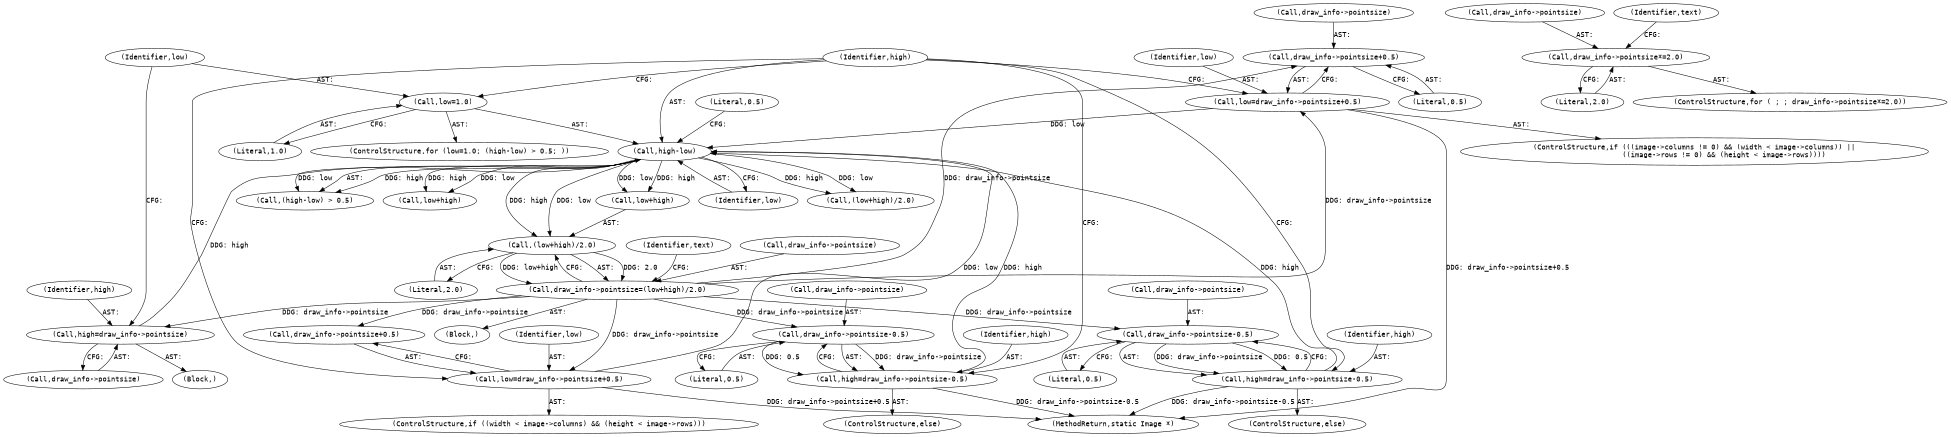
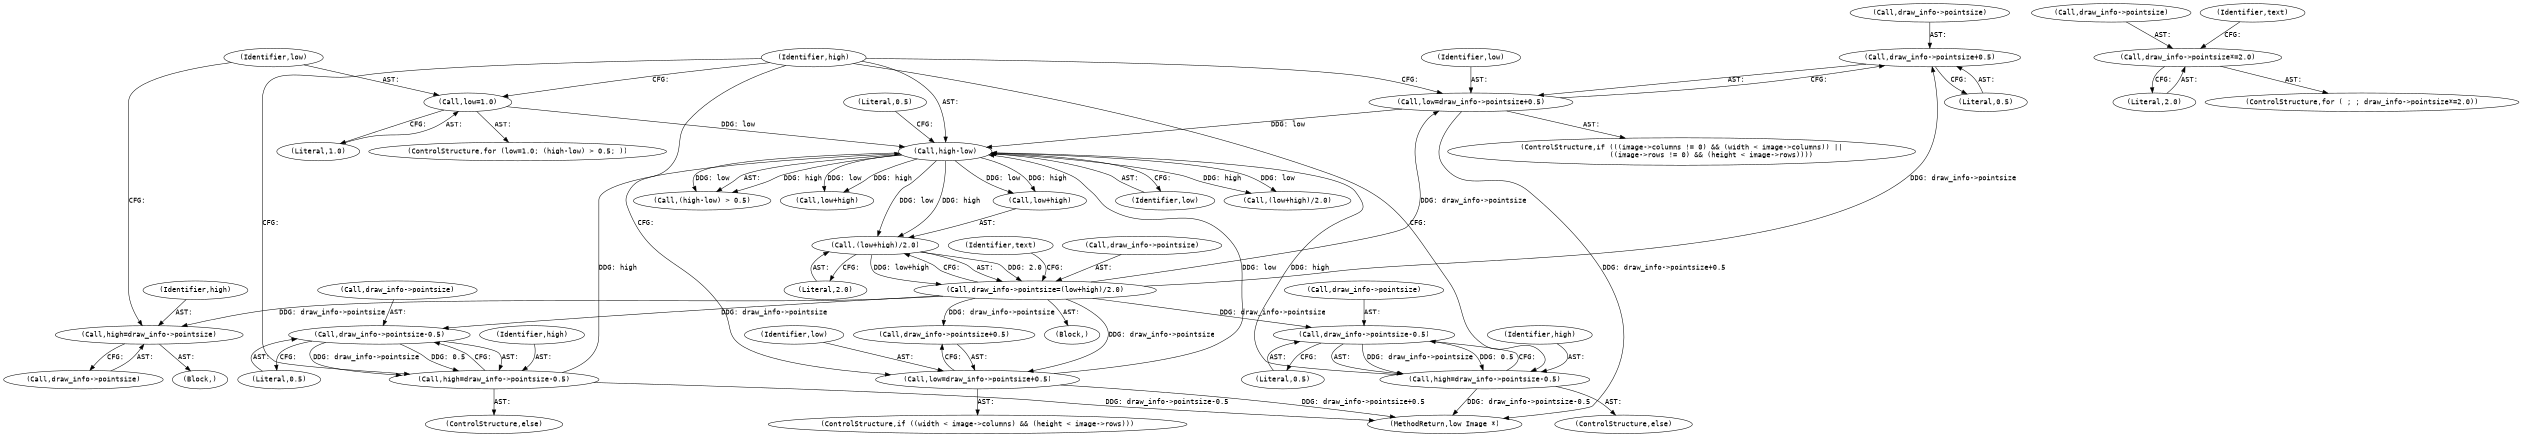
(582, 125) -> (738, 125)
(292, 175) -> none
(1113, 424) -> (1445, 424)
